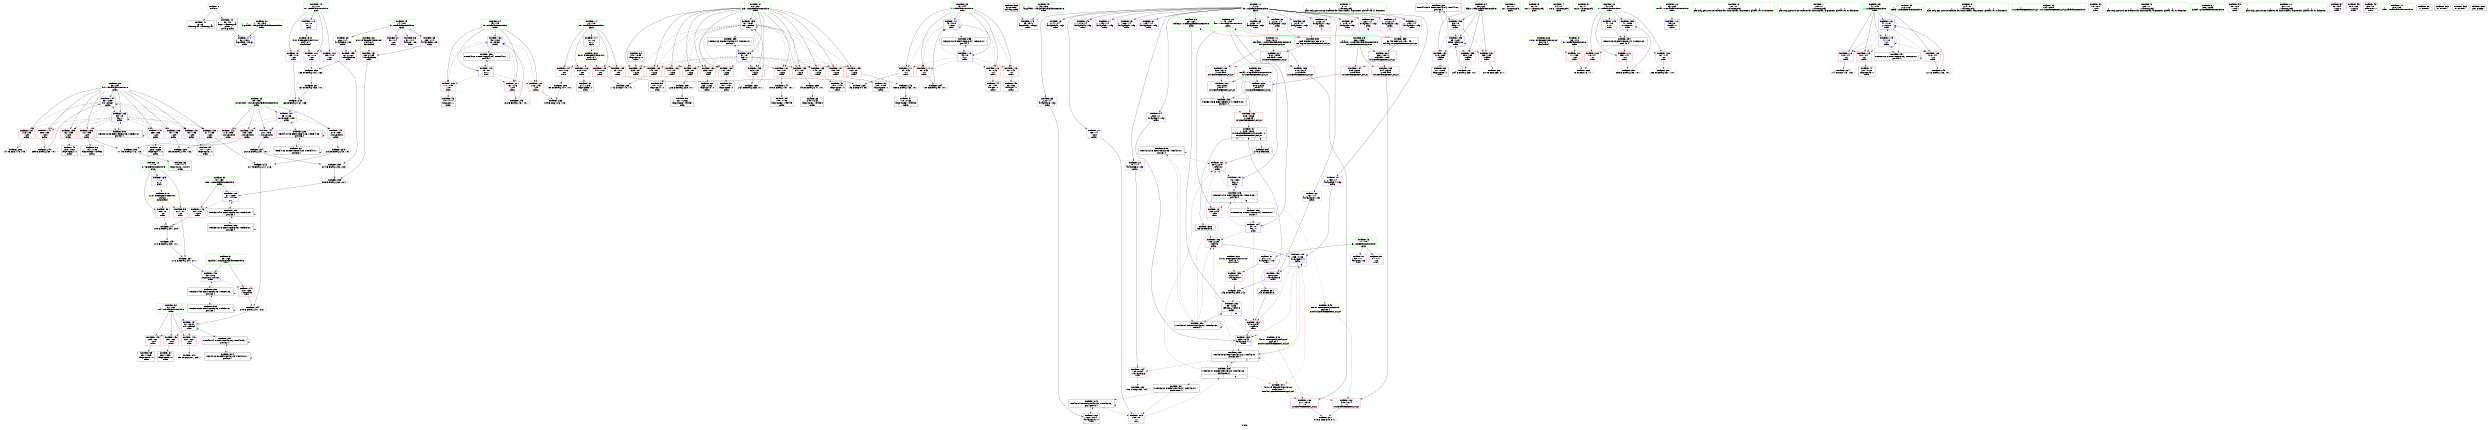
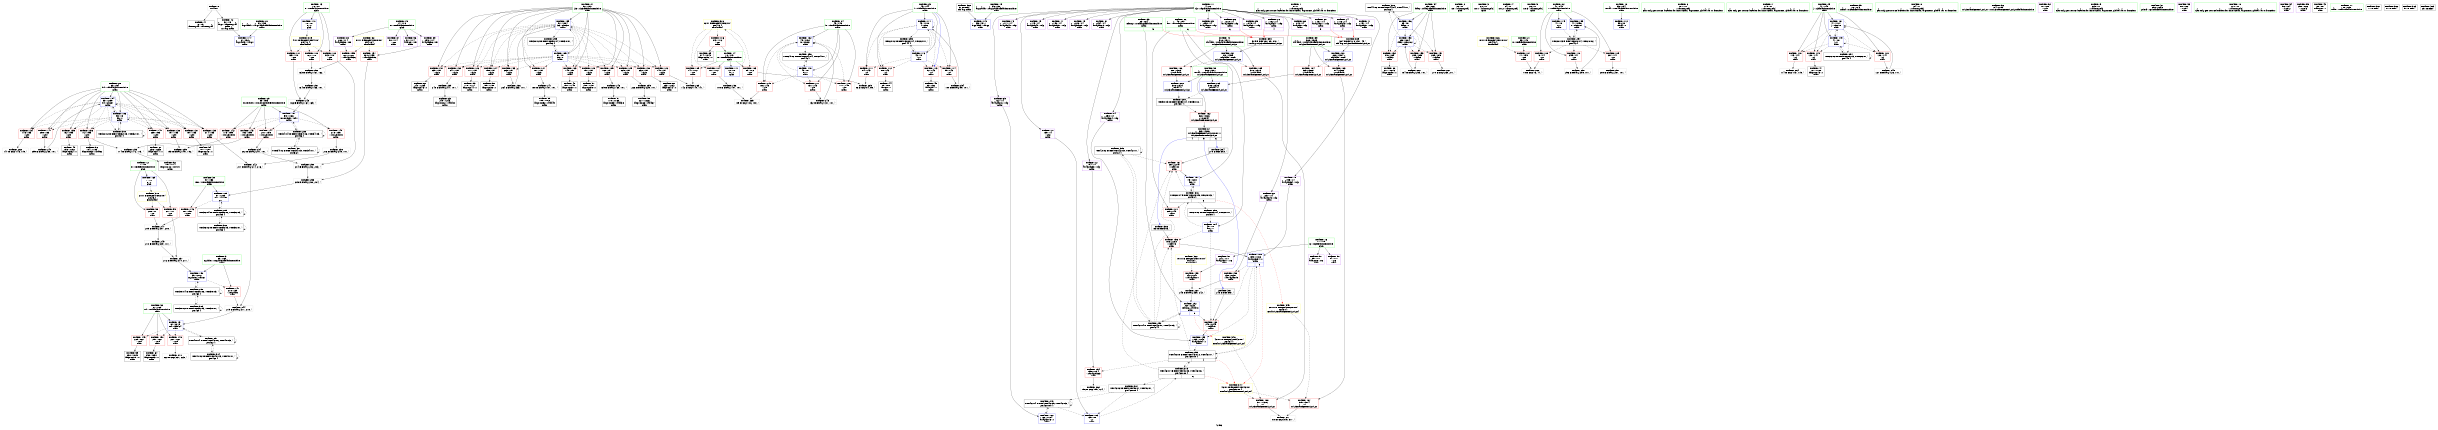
(1001, 32) -> (940, 38)
(577, 46) -> (723, 48)
(636, 63) -> (429, 79)
(448, 102) -> none
